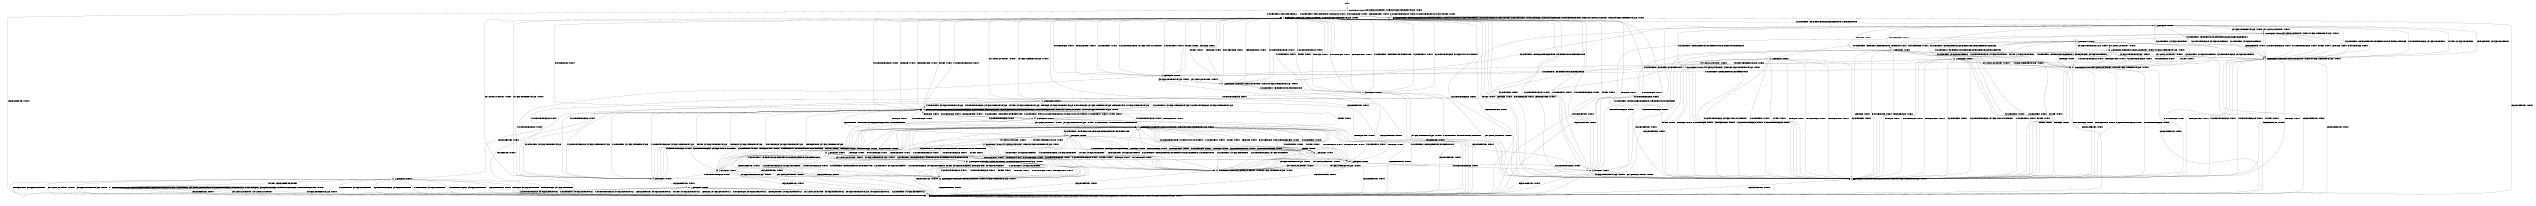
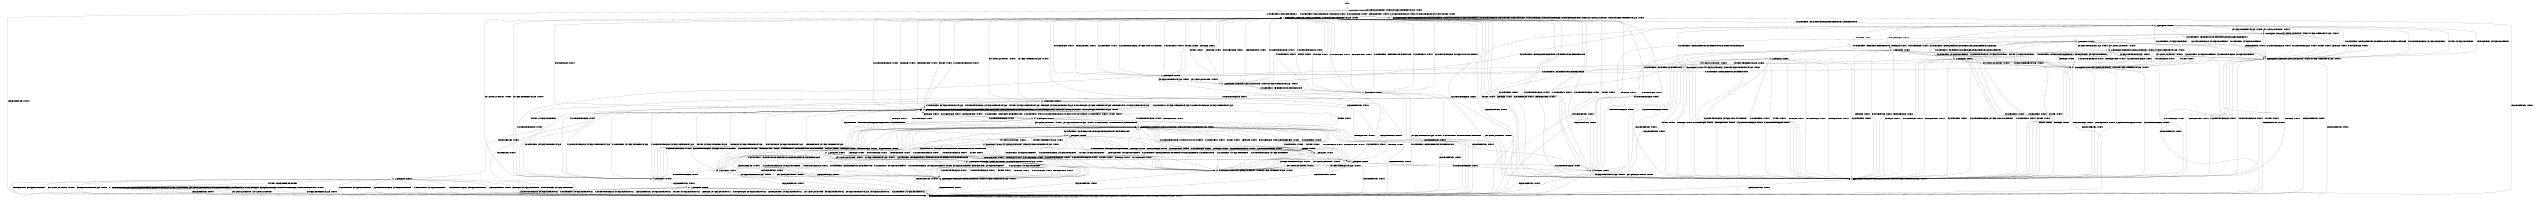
(1696, 26) -> none
(544, 118) -> (544, 118)
(1435, 140) -> (1435, 140)
(686, 177) -> (684, 173)
